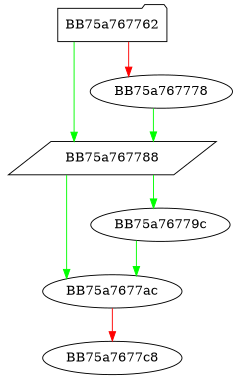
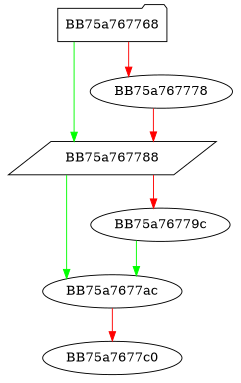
(112, 25) -> (112, 25)
(153, 120) -> (153, 120)
(154, 187) -> (154, 187)
(112, 358) -> (112, 358)
